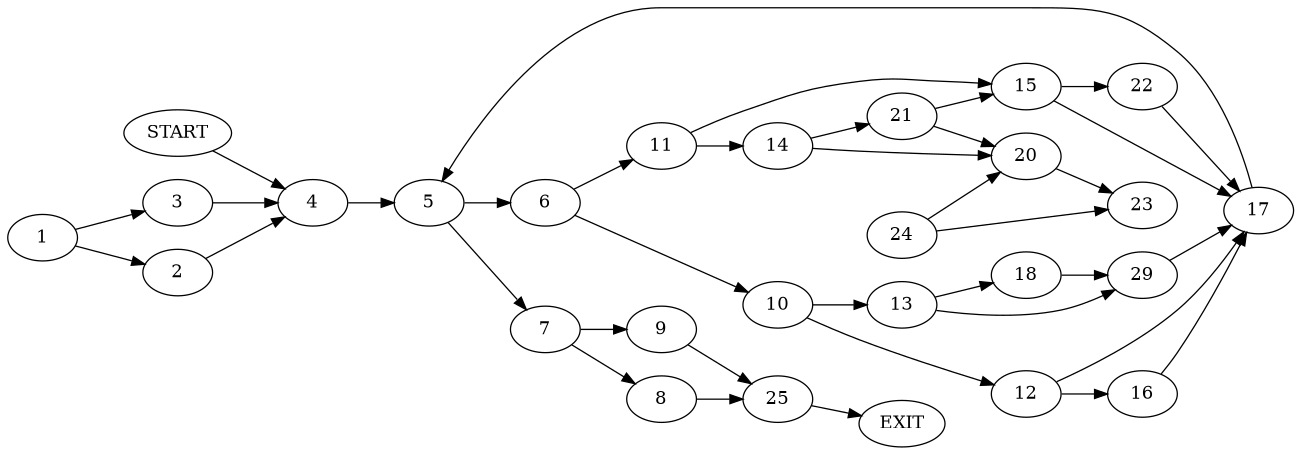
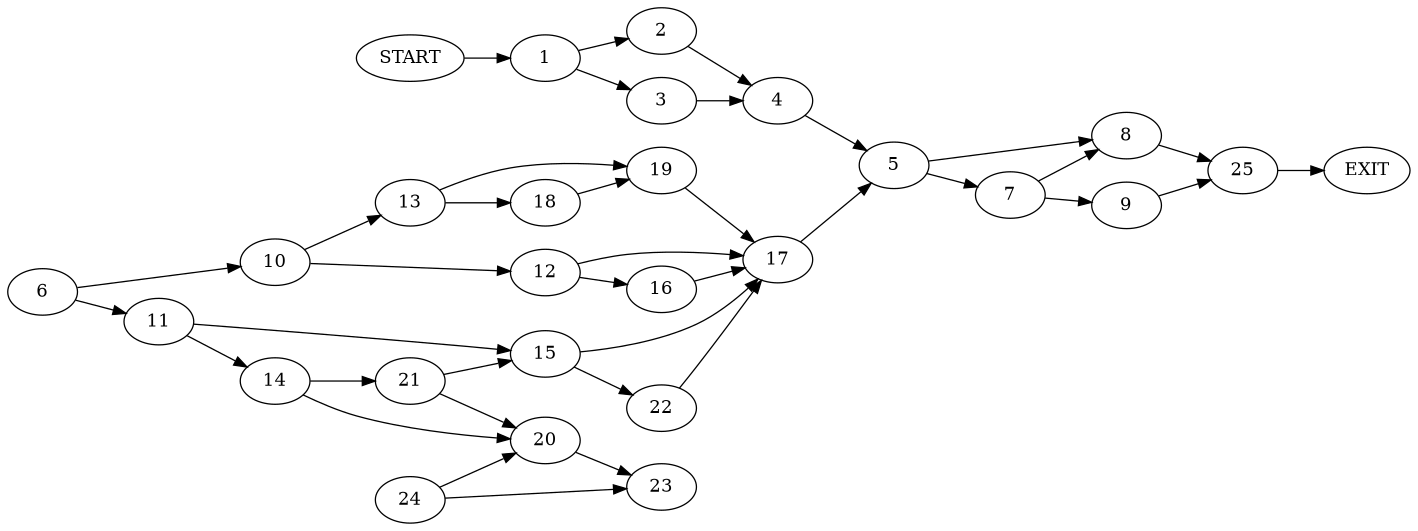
(243, 167) -> (481, 58)
(481, 203) -> (1004, 151)
(1142, 275) -> (662, 170)
